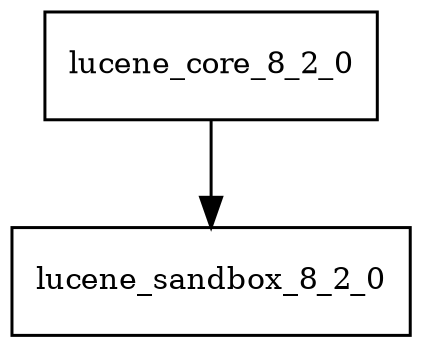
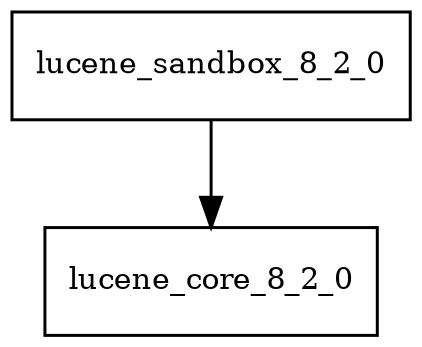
(211, 159) -> (211, 159)
